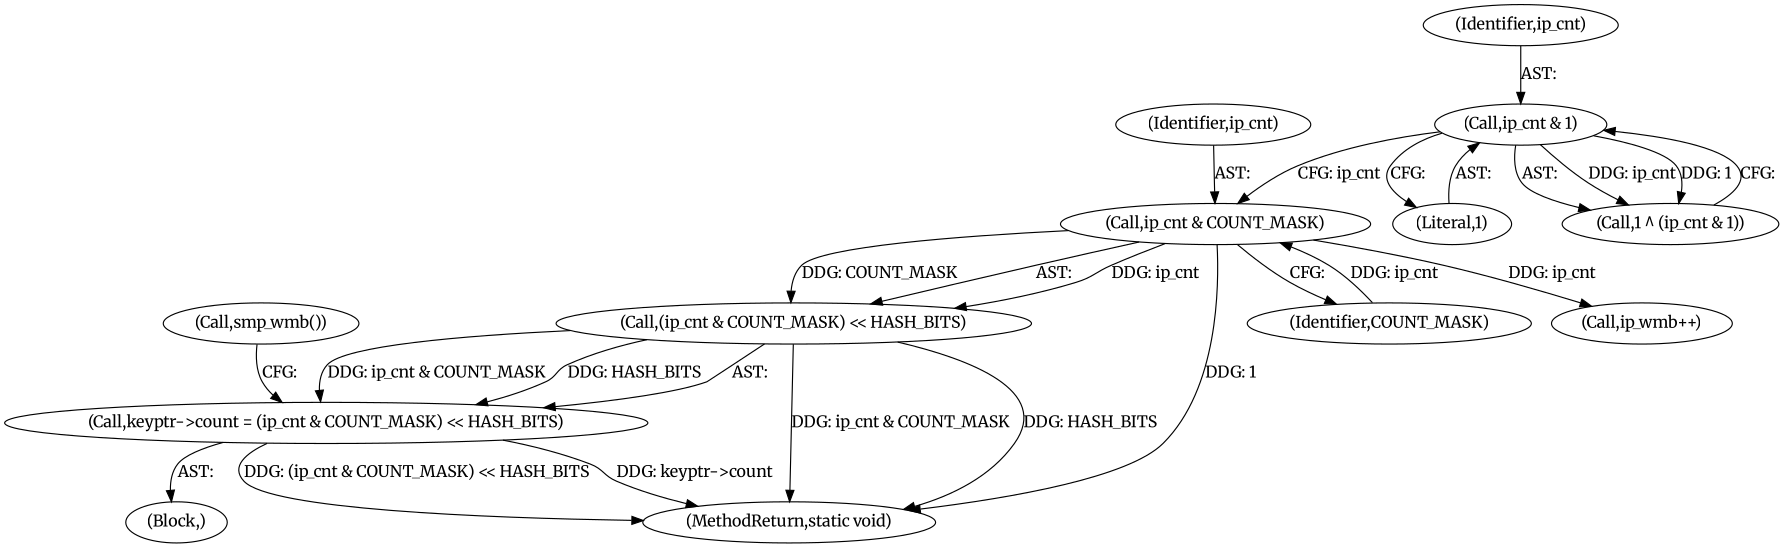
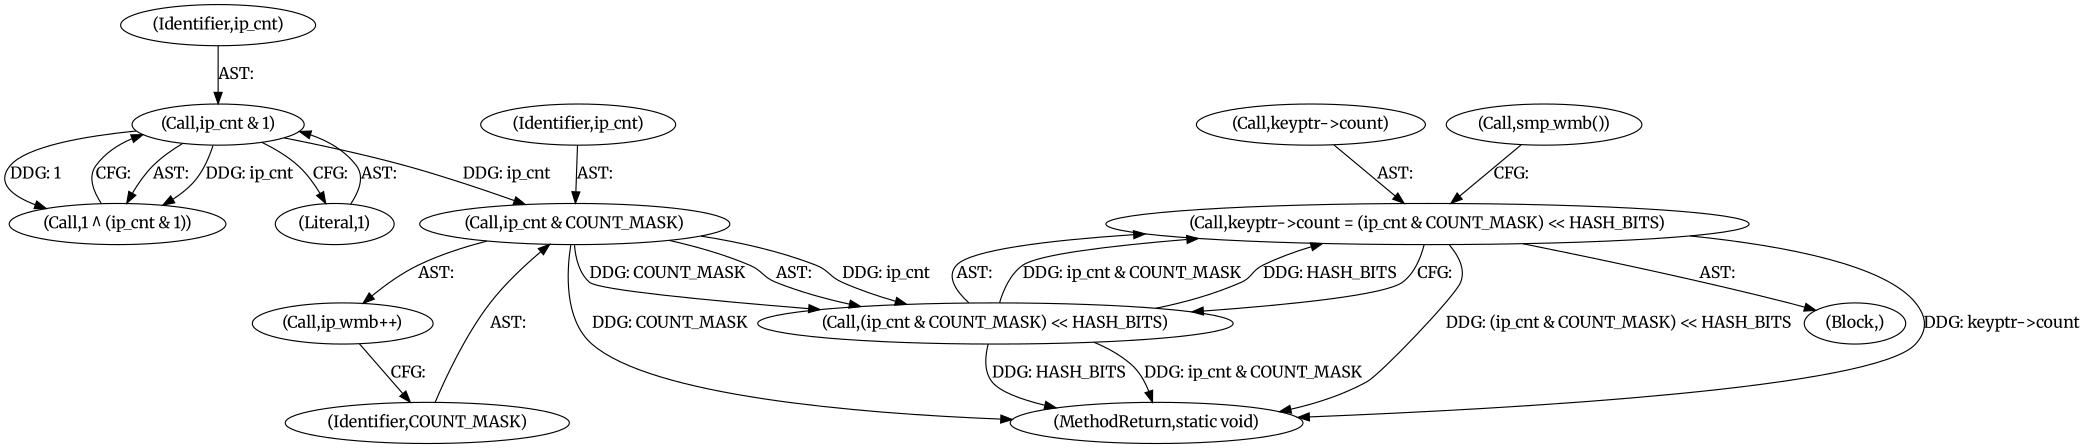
none -> (1311, 125)
(1340, 174) -> (507, 174)
(1394, 274) -> (510, 323)
(1552, 274) -> (438, 274)
(1279, 276) -> (381, 369)
none -> (1326, 299)
(1231, 373) -> (670, 323)
